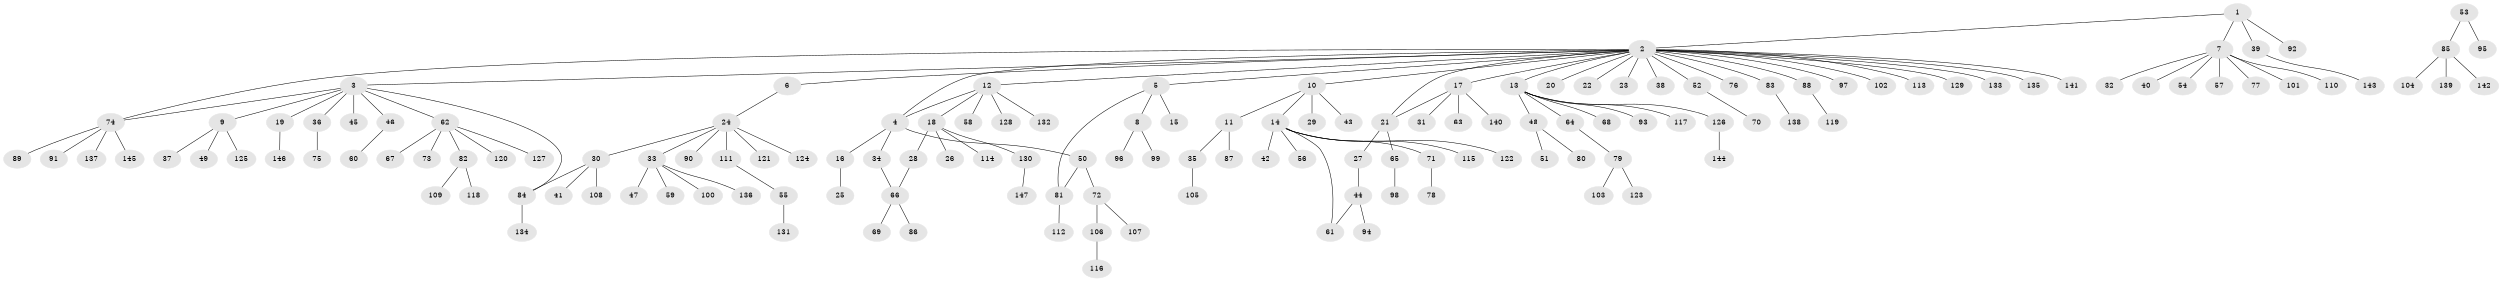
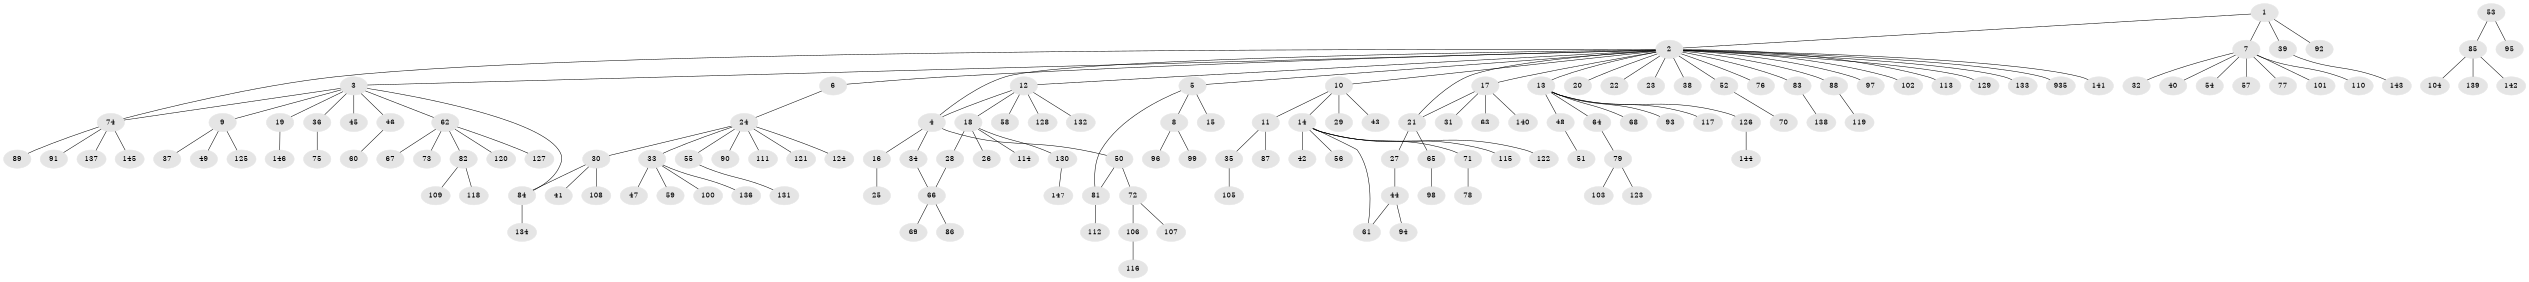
(2034, 86) -> (2061, 86)
(1581, 159) -> none
(755, 178) -> (716, 141)
